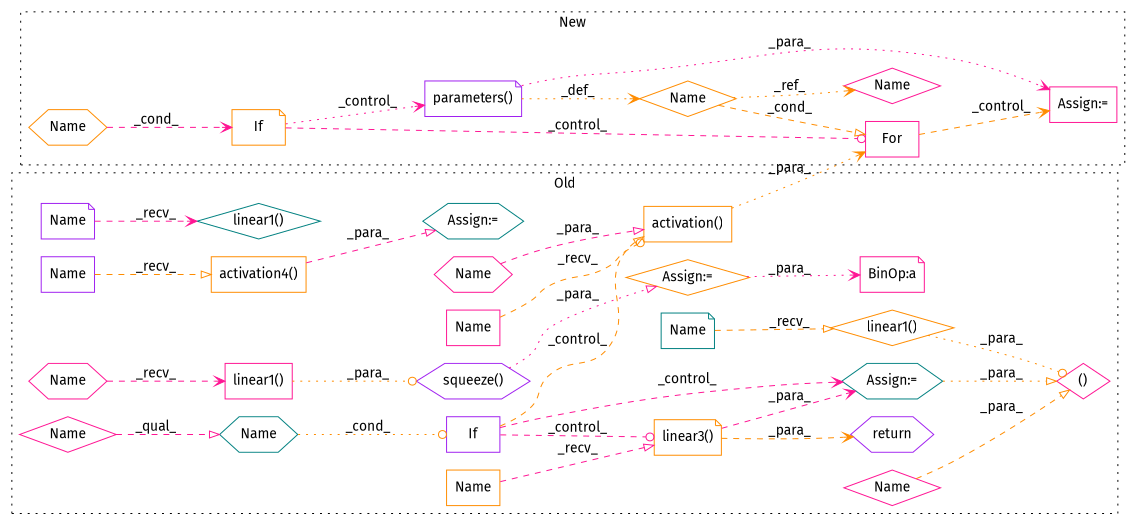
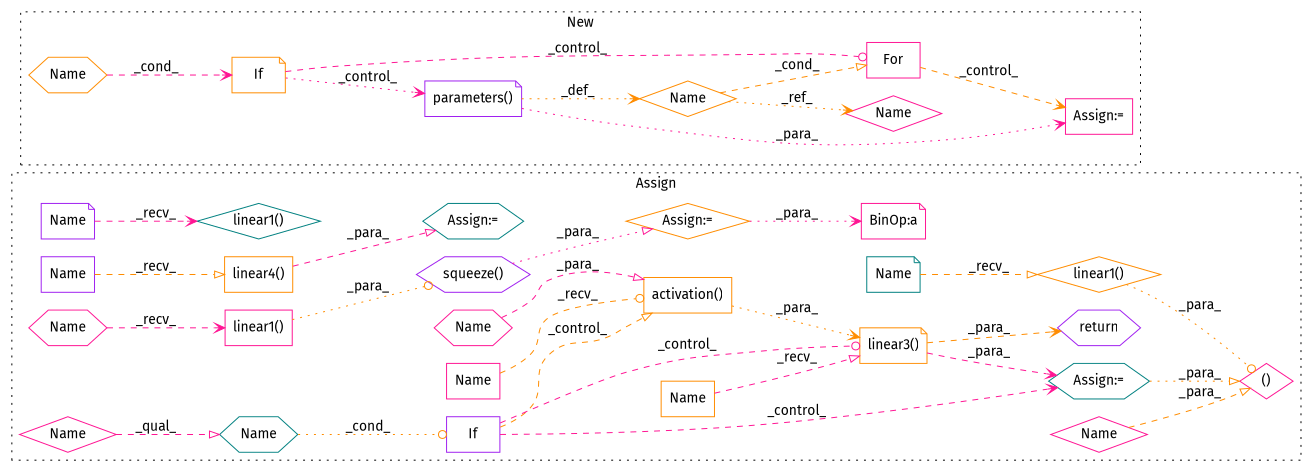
(795, 183) -> (791, 321)
(565, 184) -> (656, 184)
(259, 275) -> (259, 275)
